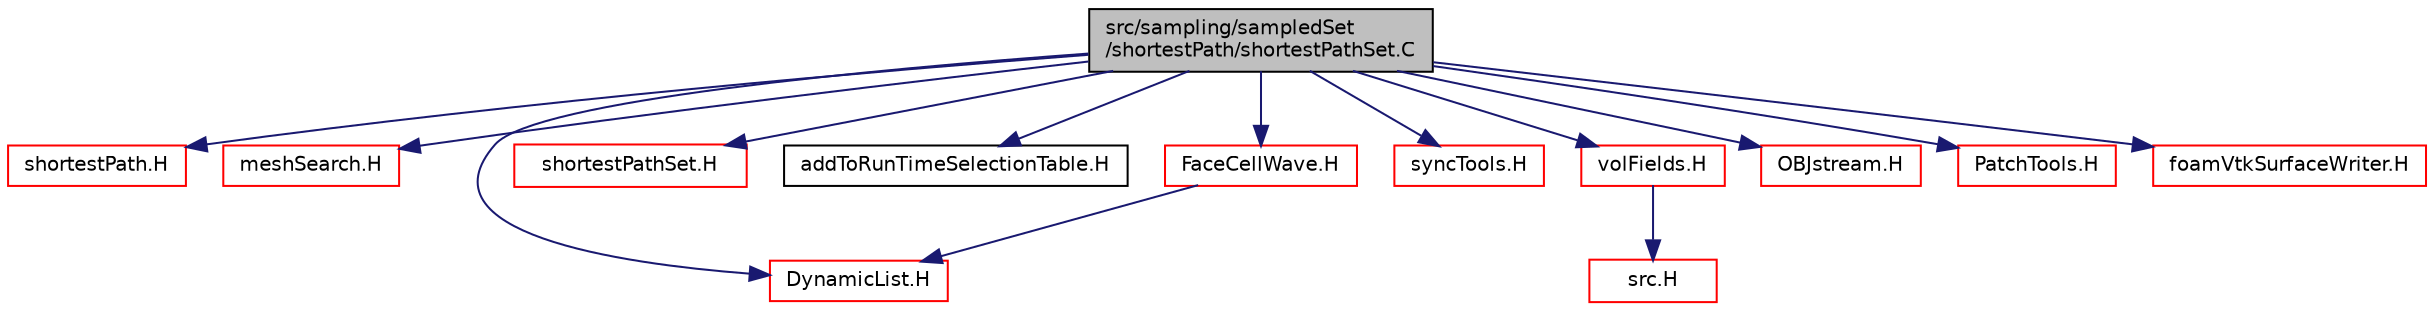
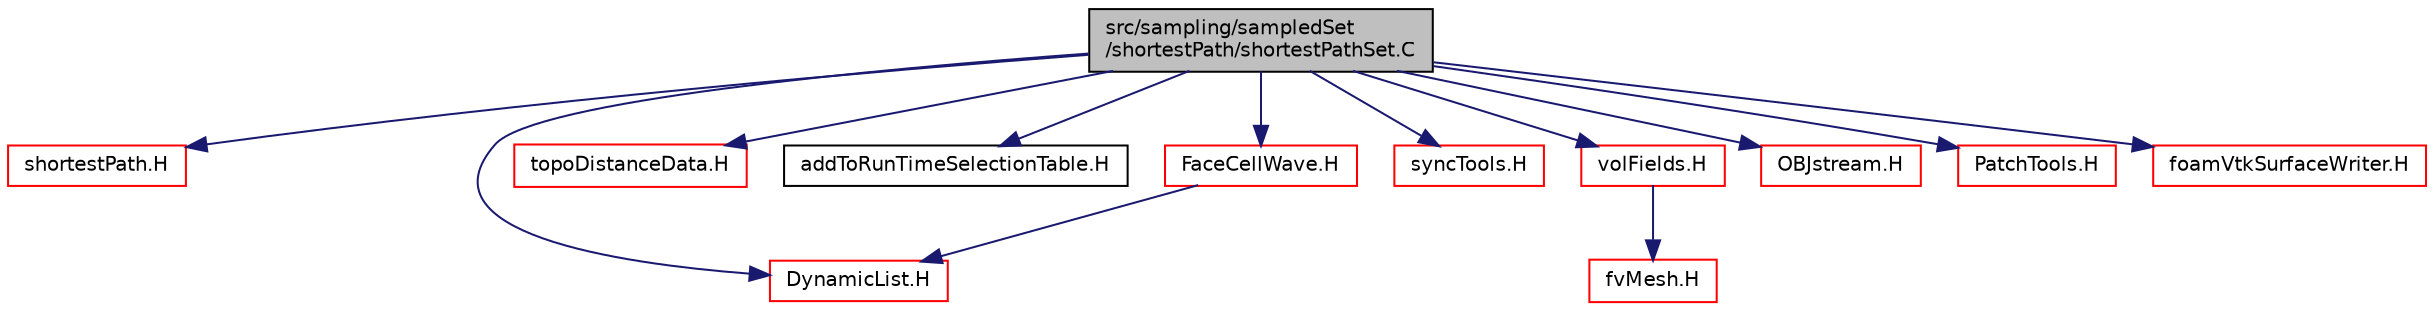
(311, 166) -> none
(630, 166) -> (630, 166)
(1653, 281) -> (1653, 281)
